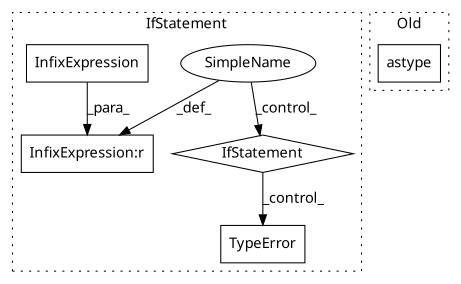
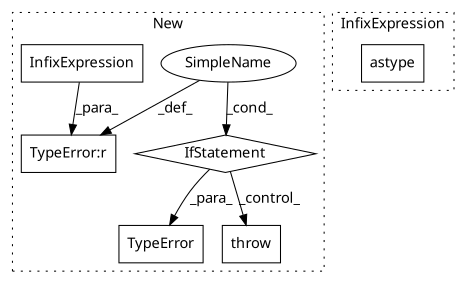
(187, 24) -> (168, 24)
(409, 24) -> (393, 24)
(286, 109) -> (250, 109)
(87, 154) -> (69, 154)
(293, 199) -> (211, 199)
none -> (251, 244)
